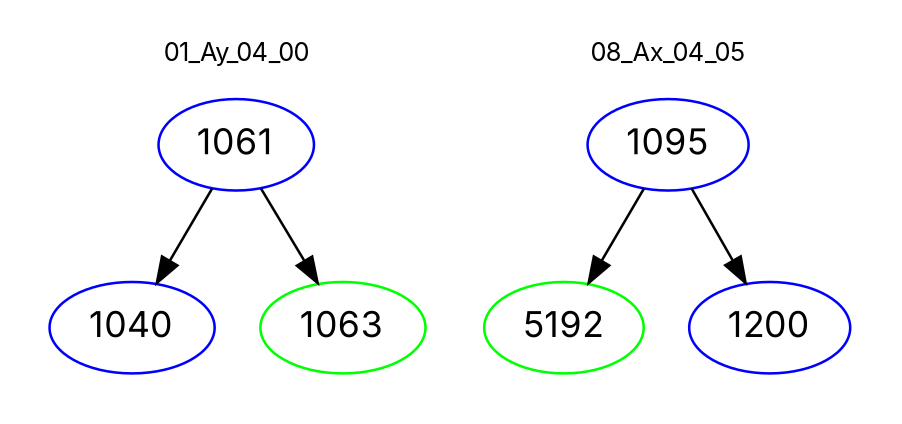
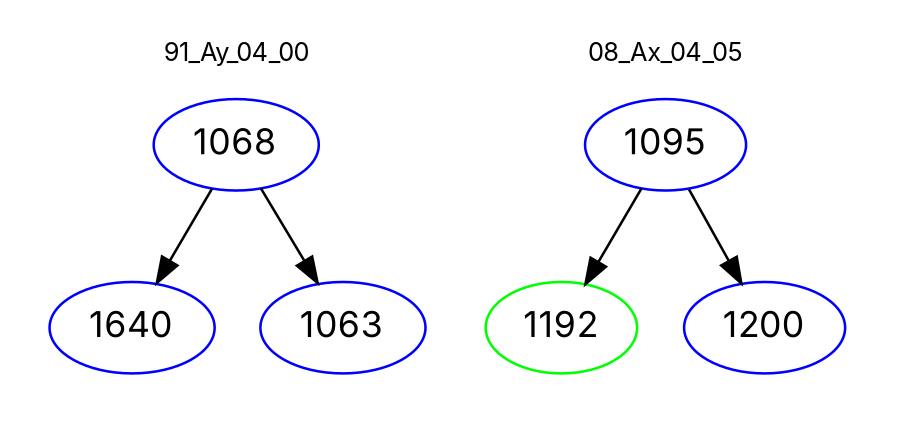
(238, 55) -> (238, 55)
(236, 145) -> (236, 145)
(132, 328) -> (132, 328)
(343, 328) -> (343, 328)
(564, 328) -> (561, 328)
